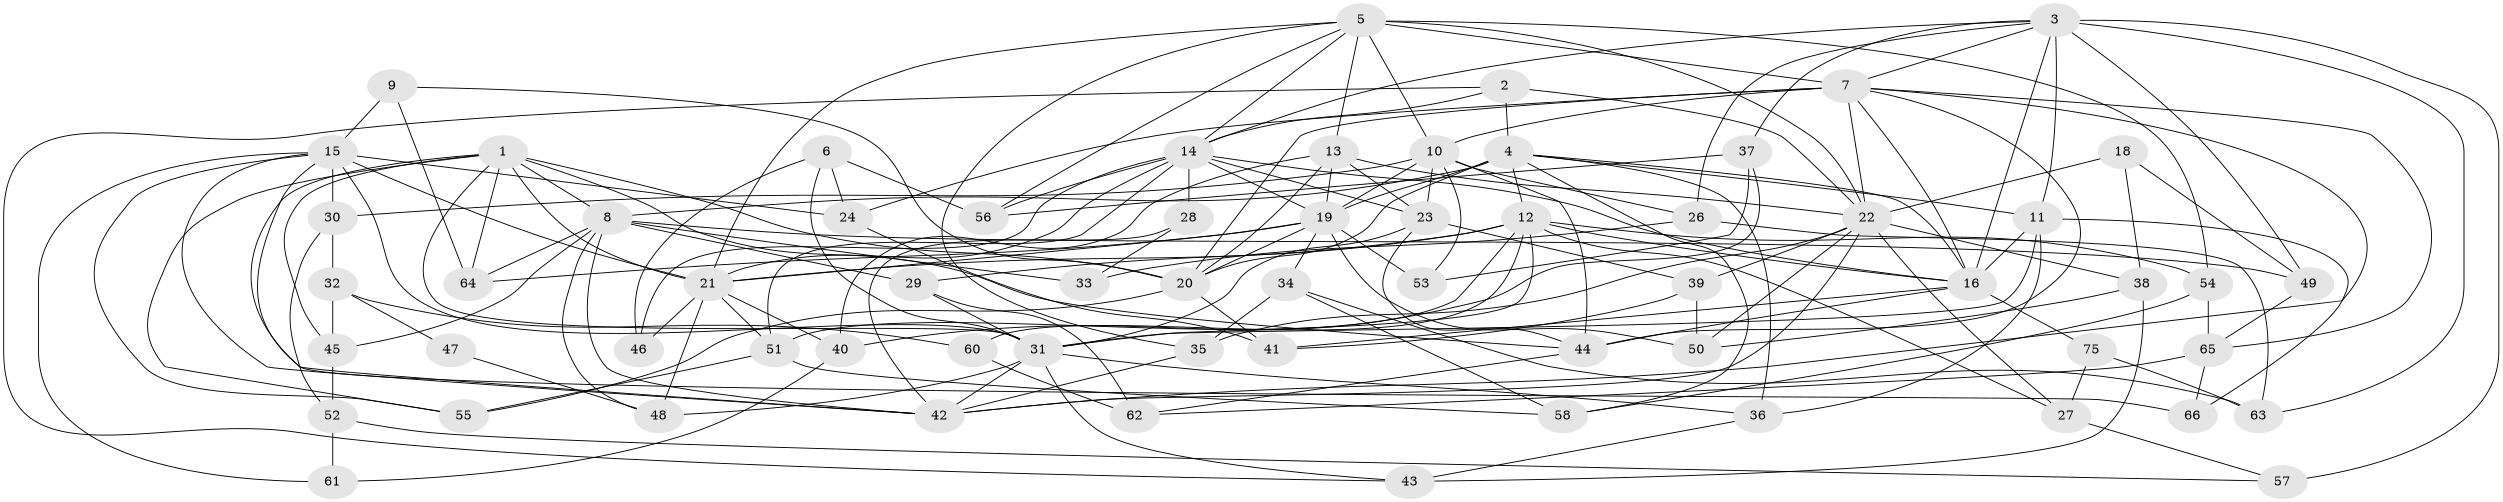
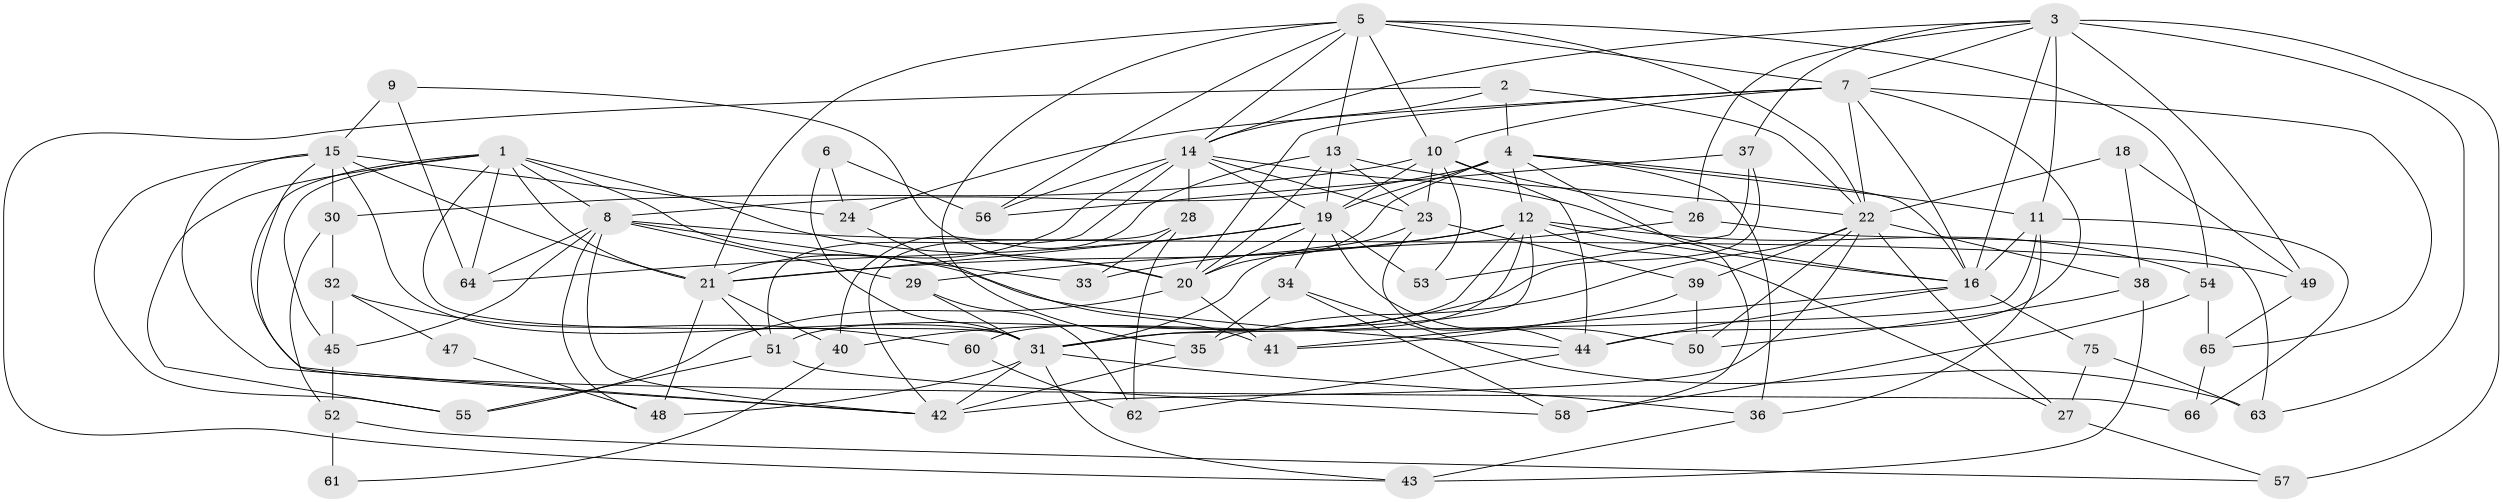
(38, 317) -> none
(639, 350) -> none
(1905, 351) -> none
(1878, 382) -> (1141, 307)
